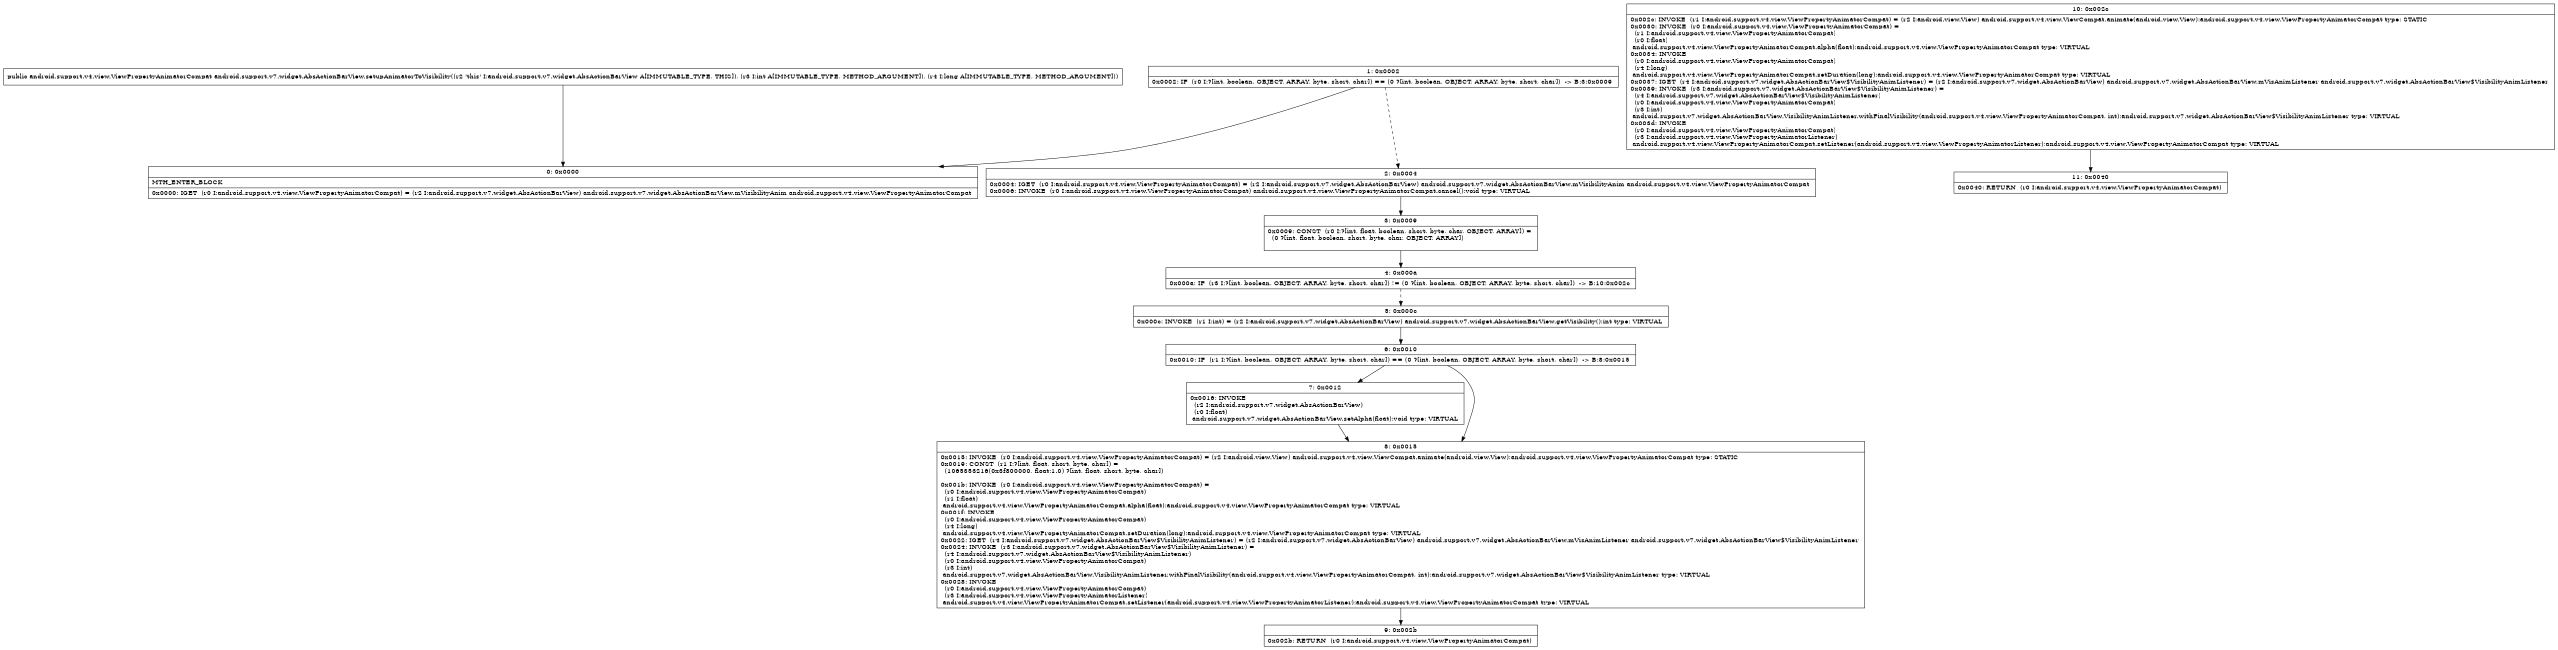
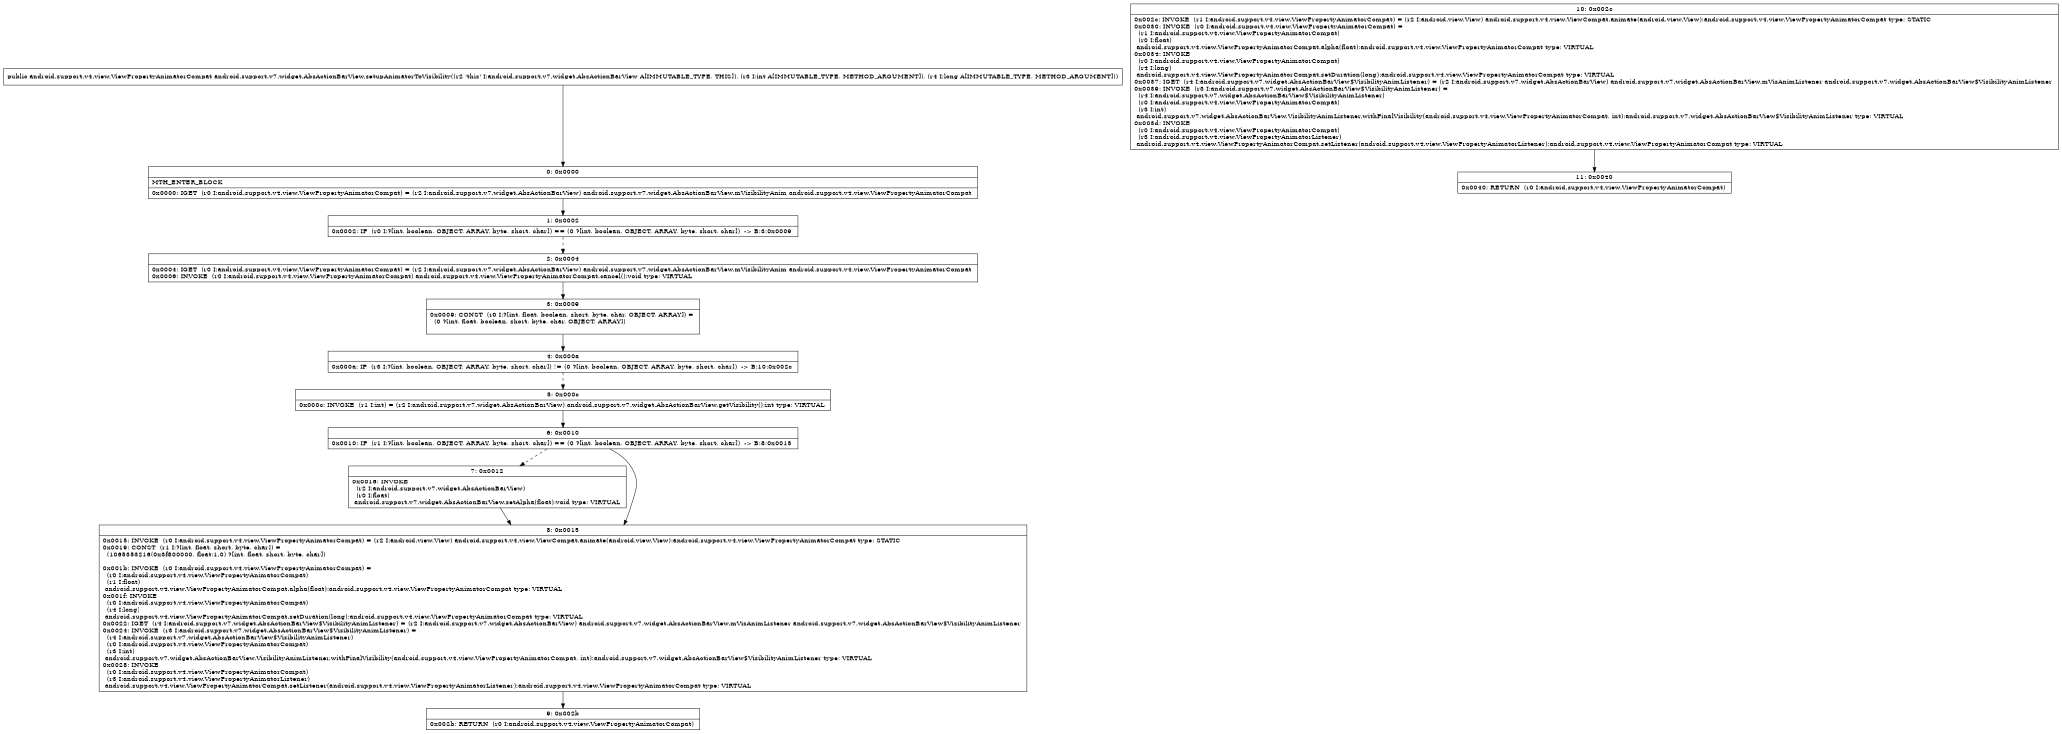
(1153, 145) -> (563, 205)
(1373, 373) -> (535, 456)
